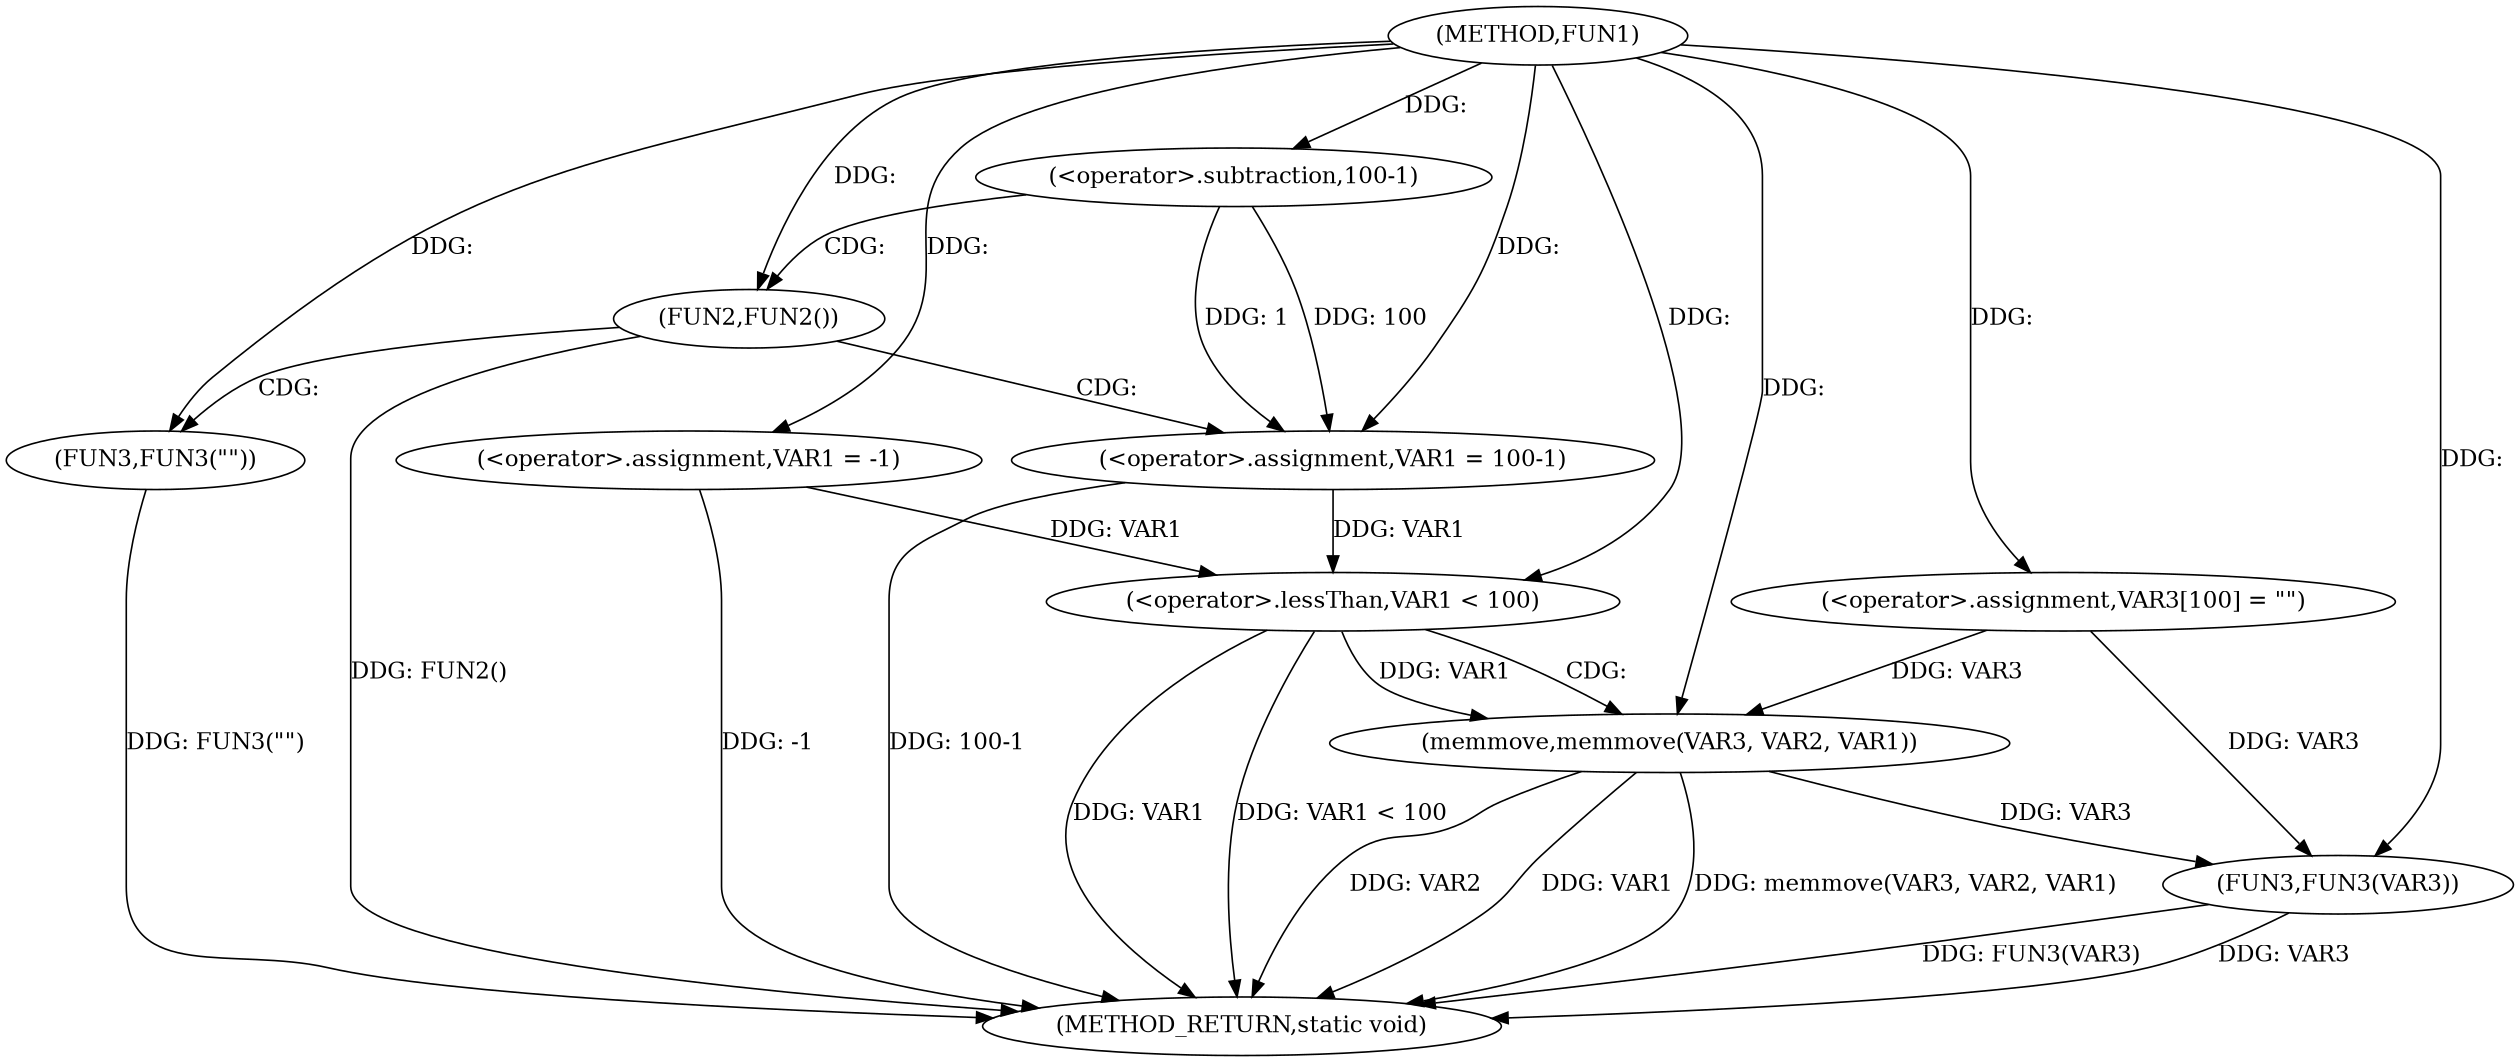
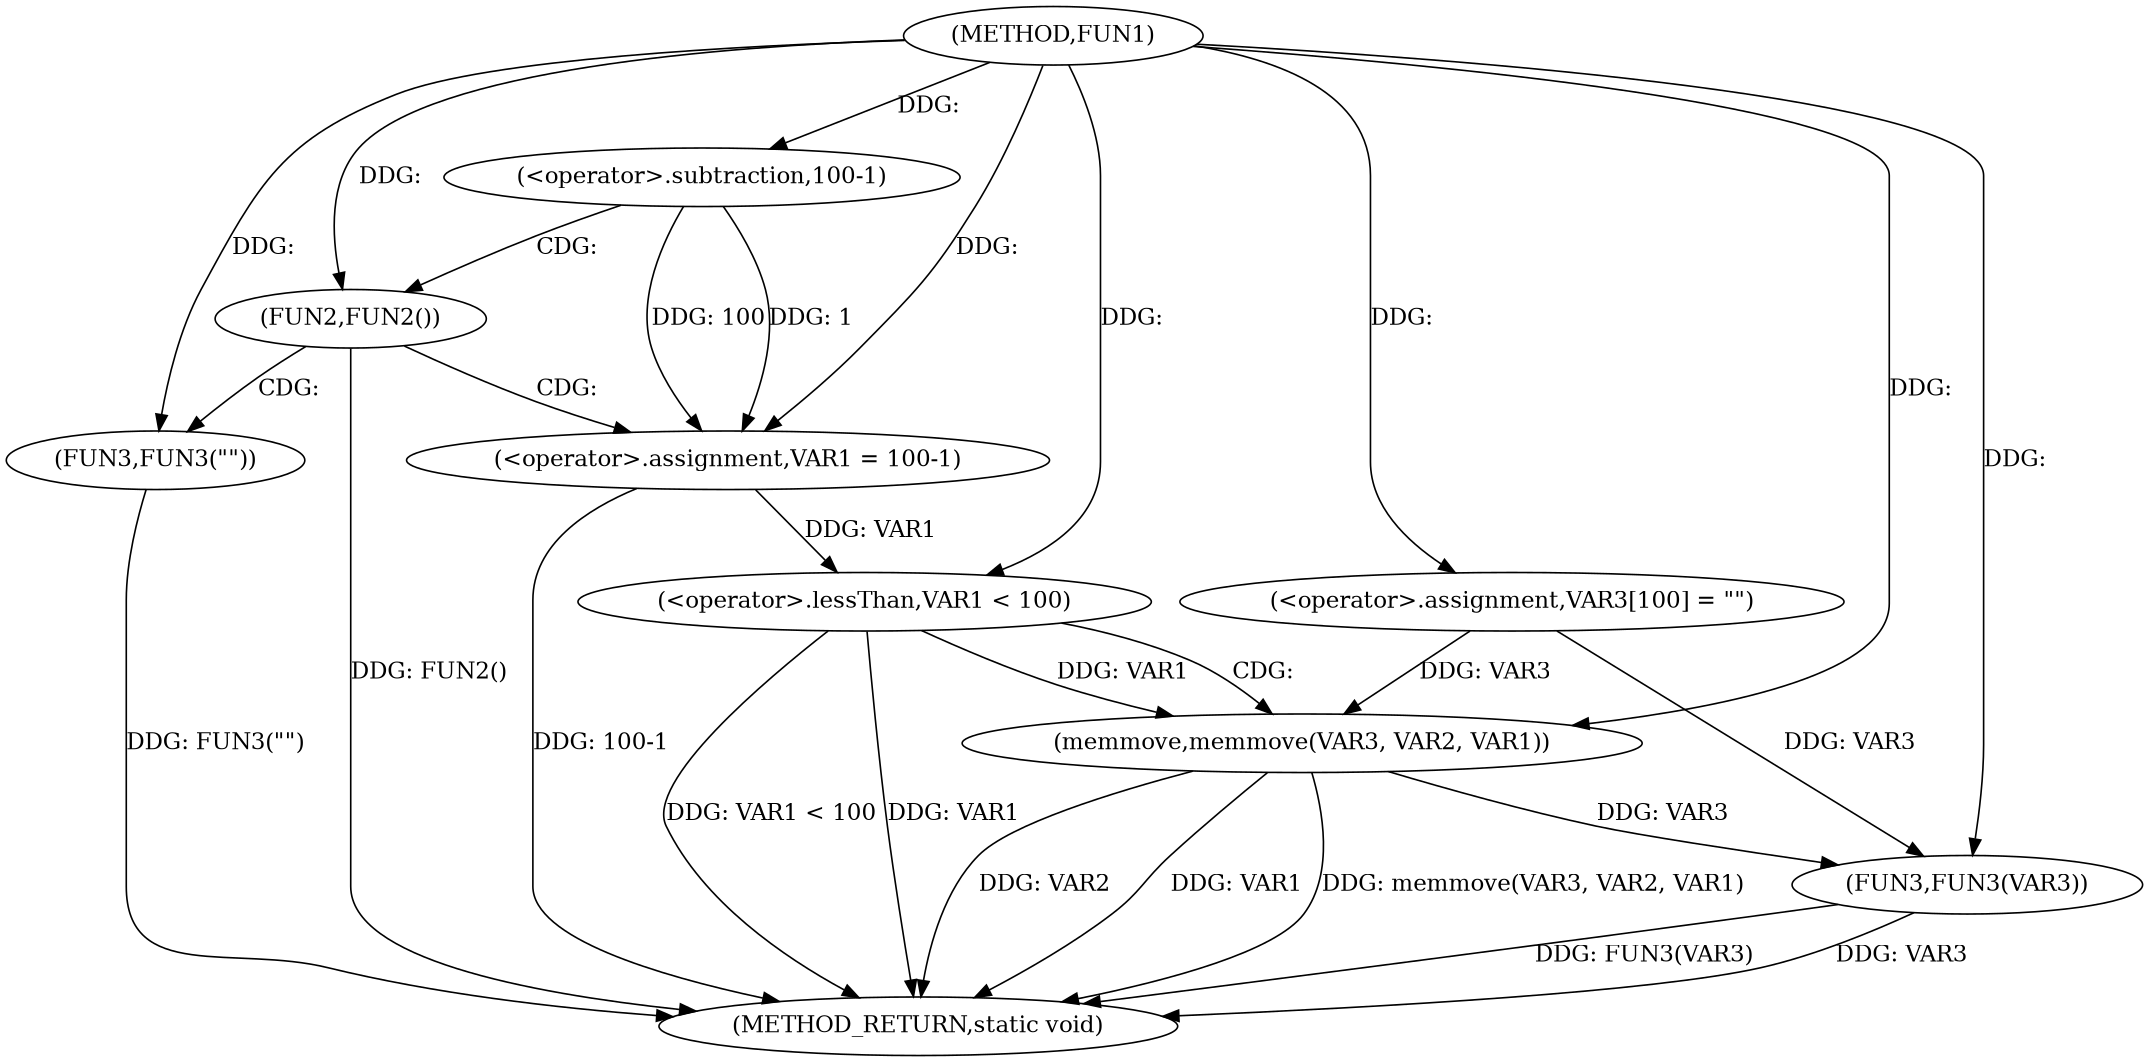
(689, 460) -> none
